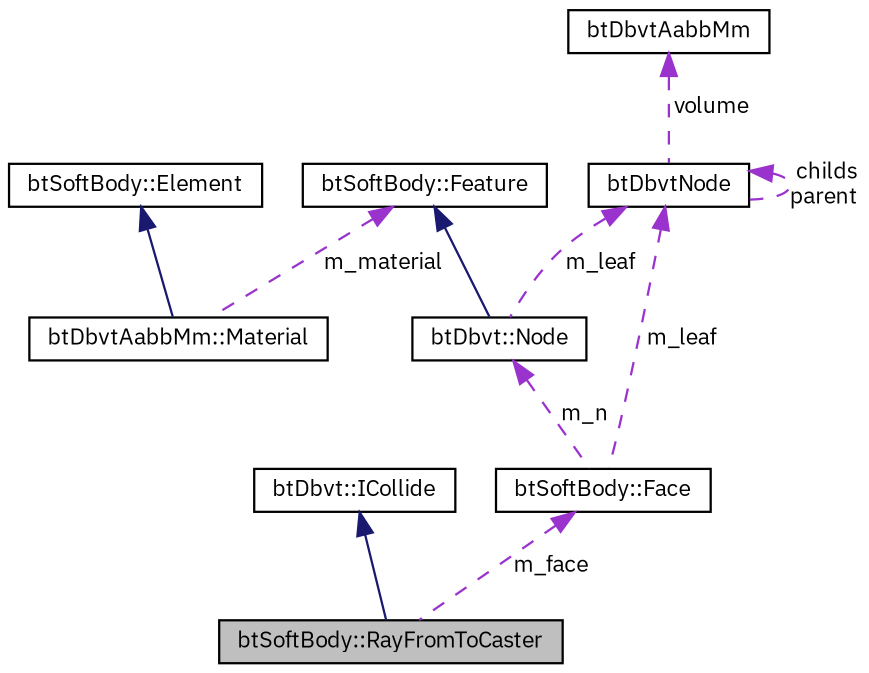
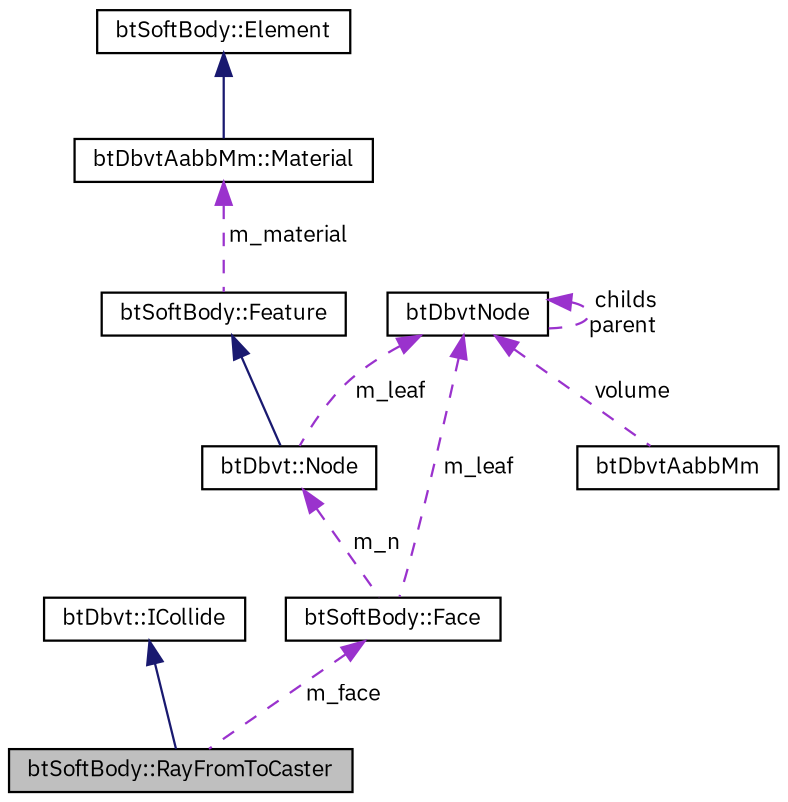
(669, 120) -> (582, 398)
(292, 268) -> (224, 249)
